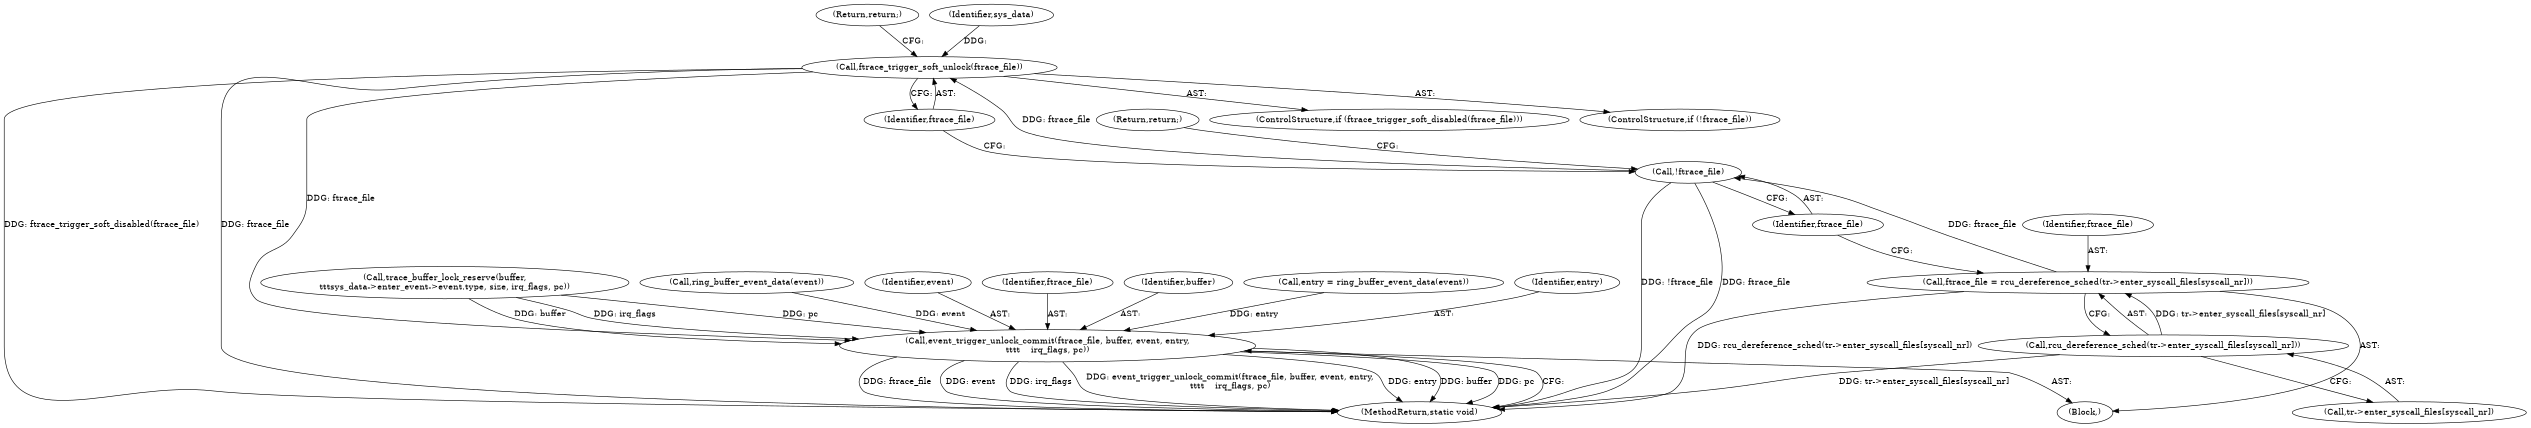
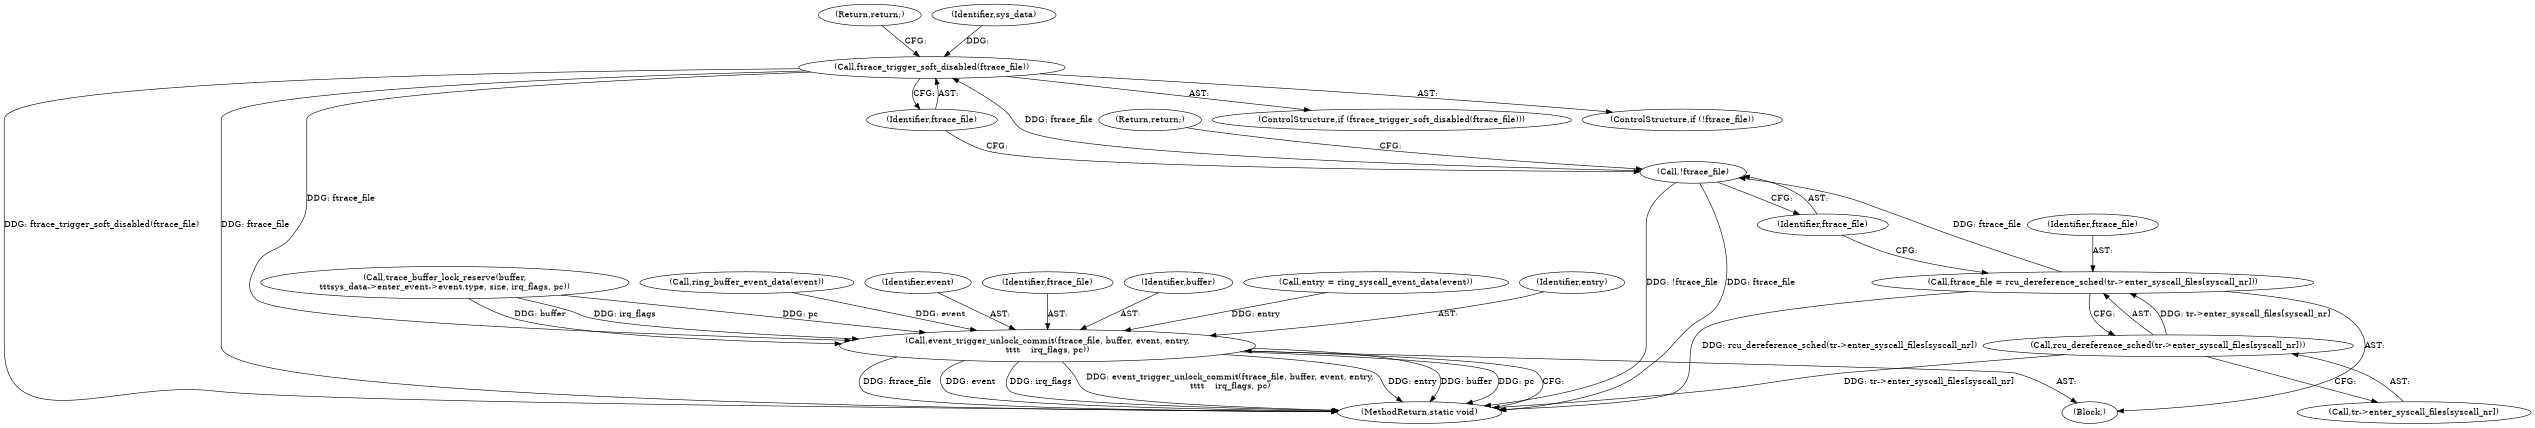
(929, 68) -> (932, 68)
(1374, 283) -> (1376, 283)
